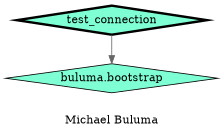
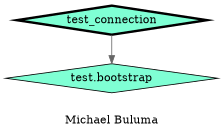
(112, 78) -> (112, 78)
